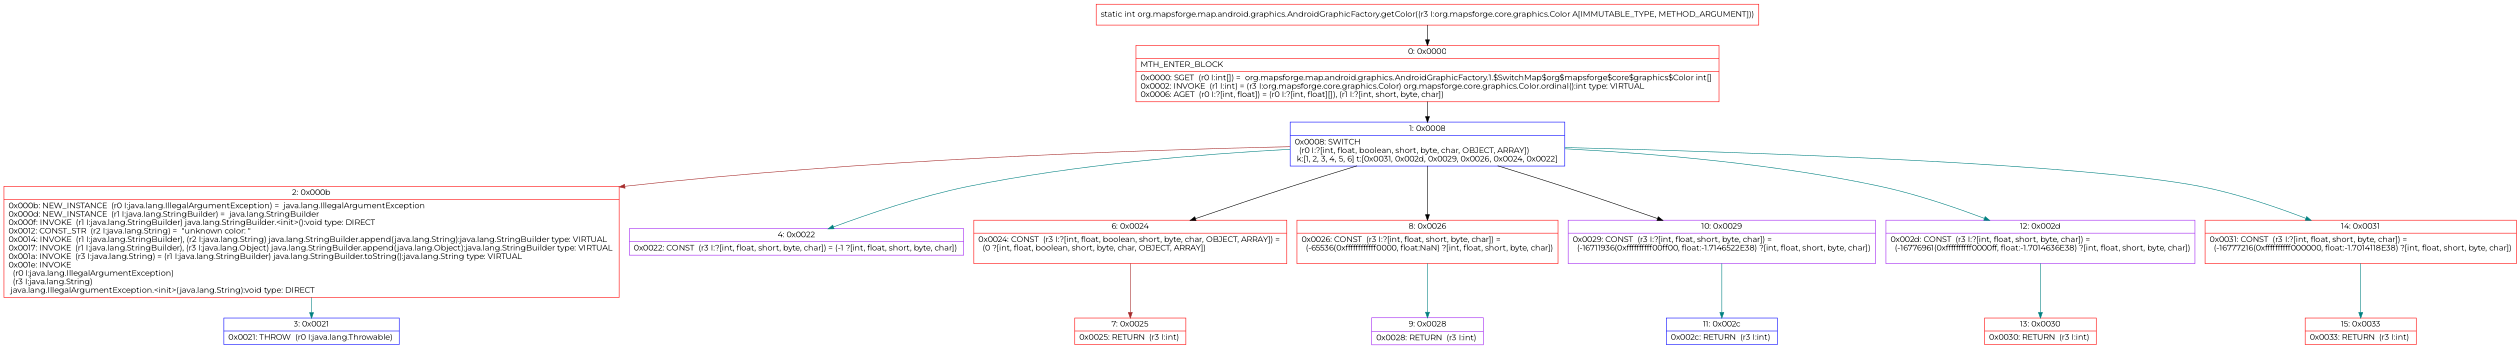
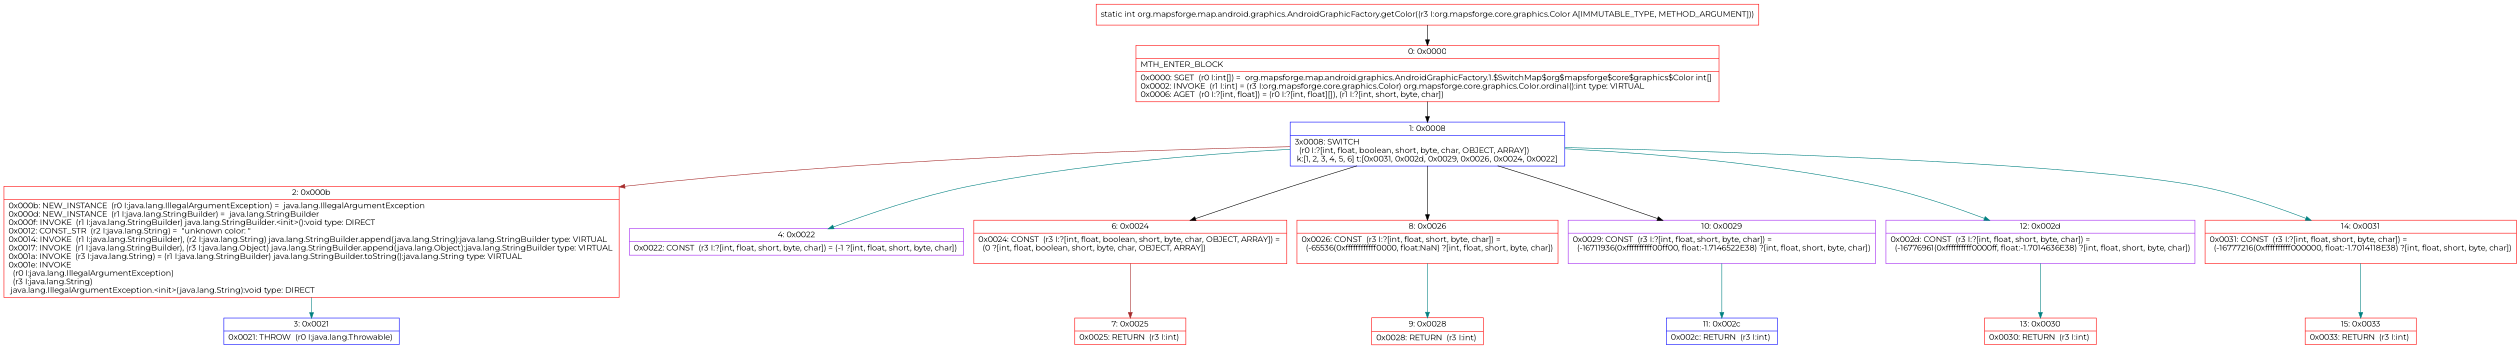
(1330, 142) -> (1329, 142)
(1427, 331) -> (1427, 331)
